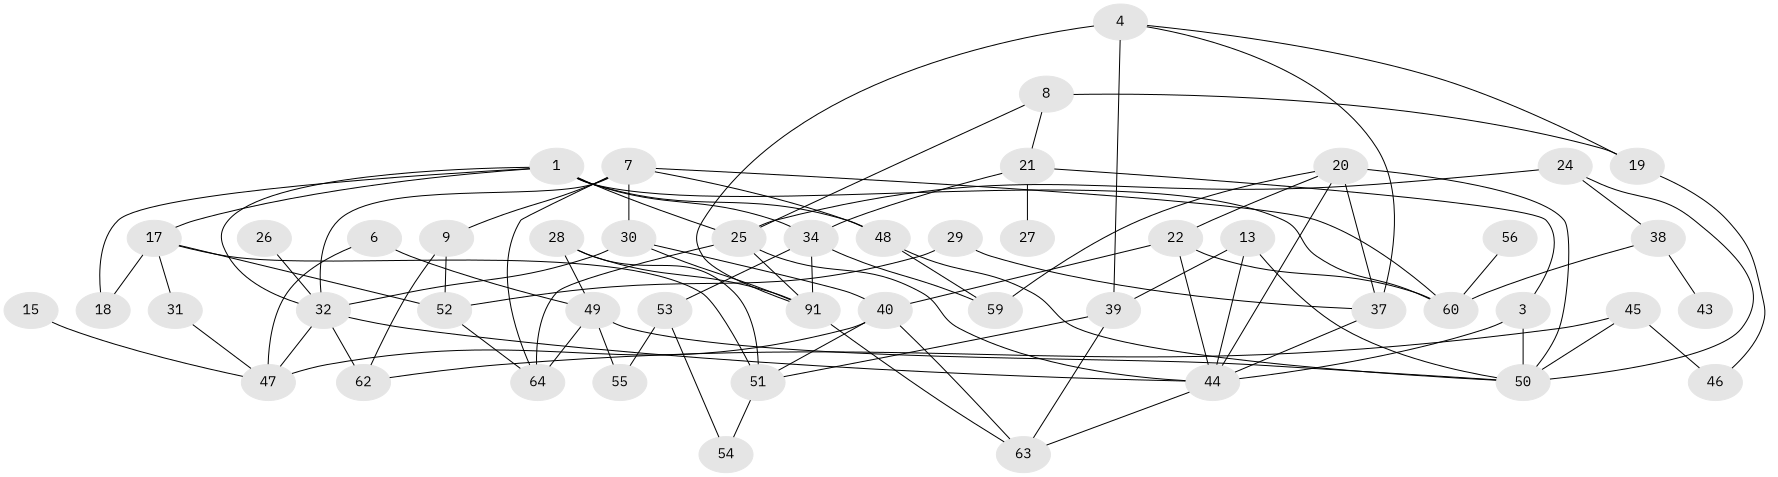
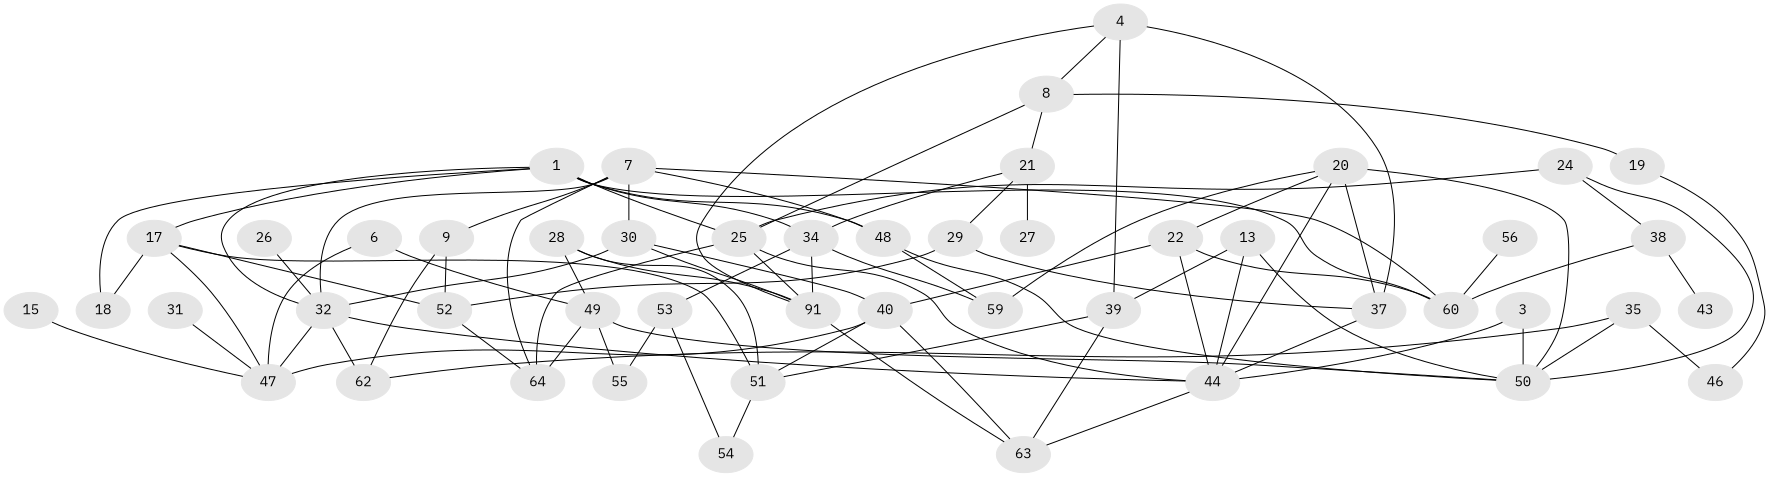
(1389, 65) -> (1084, 58)
(1355, 192) -> (991, 202)
(165, 274) -> (221, 305)
(1633, 310) -> (1633, 310)
